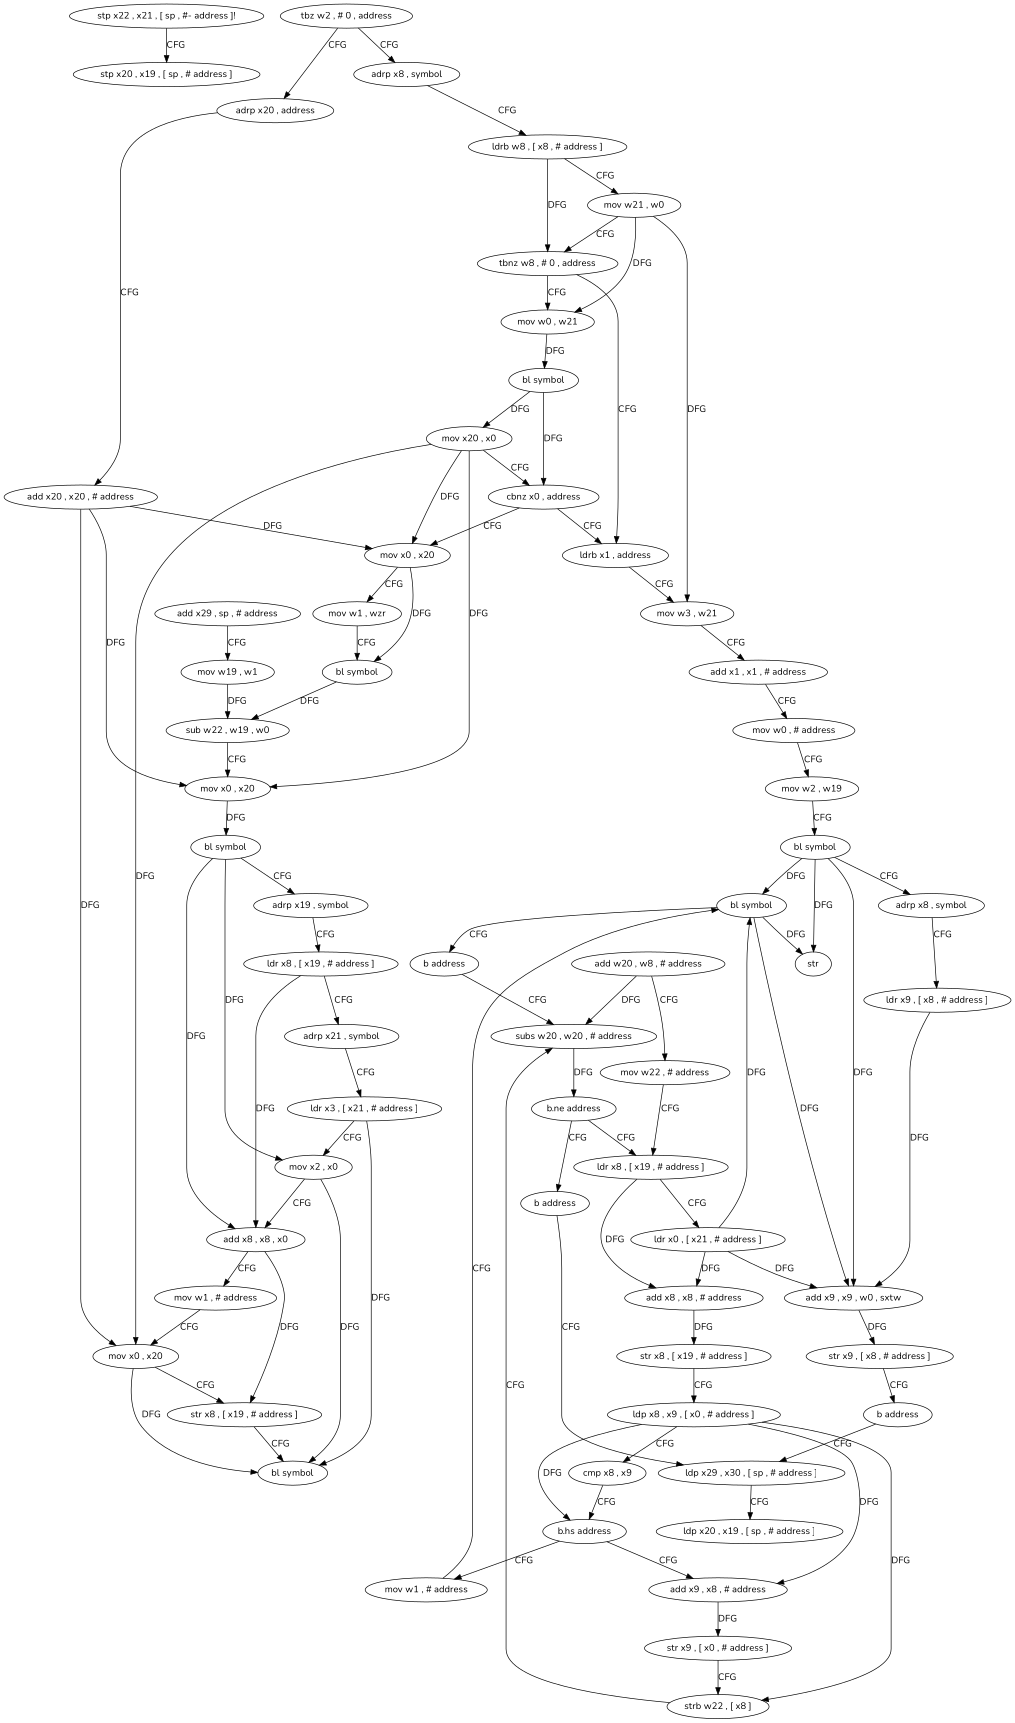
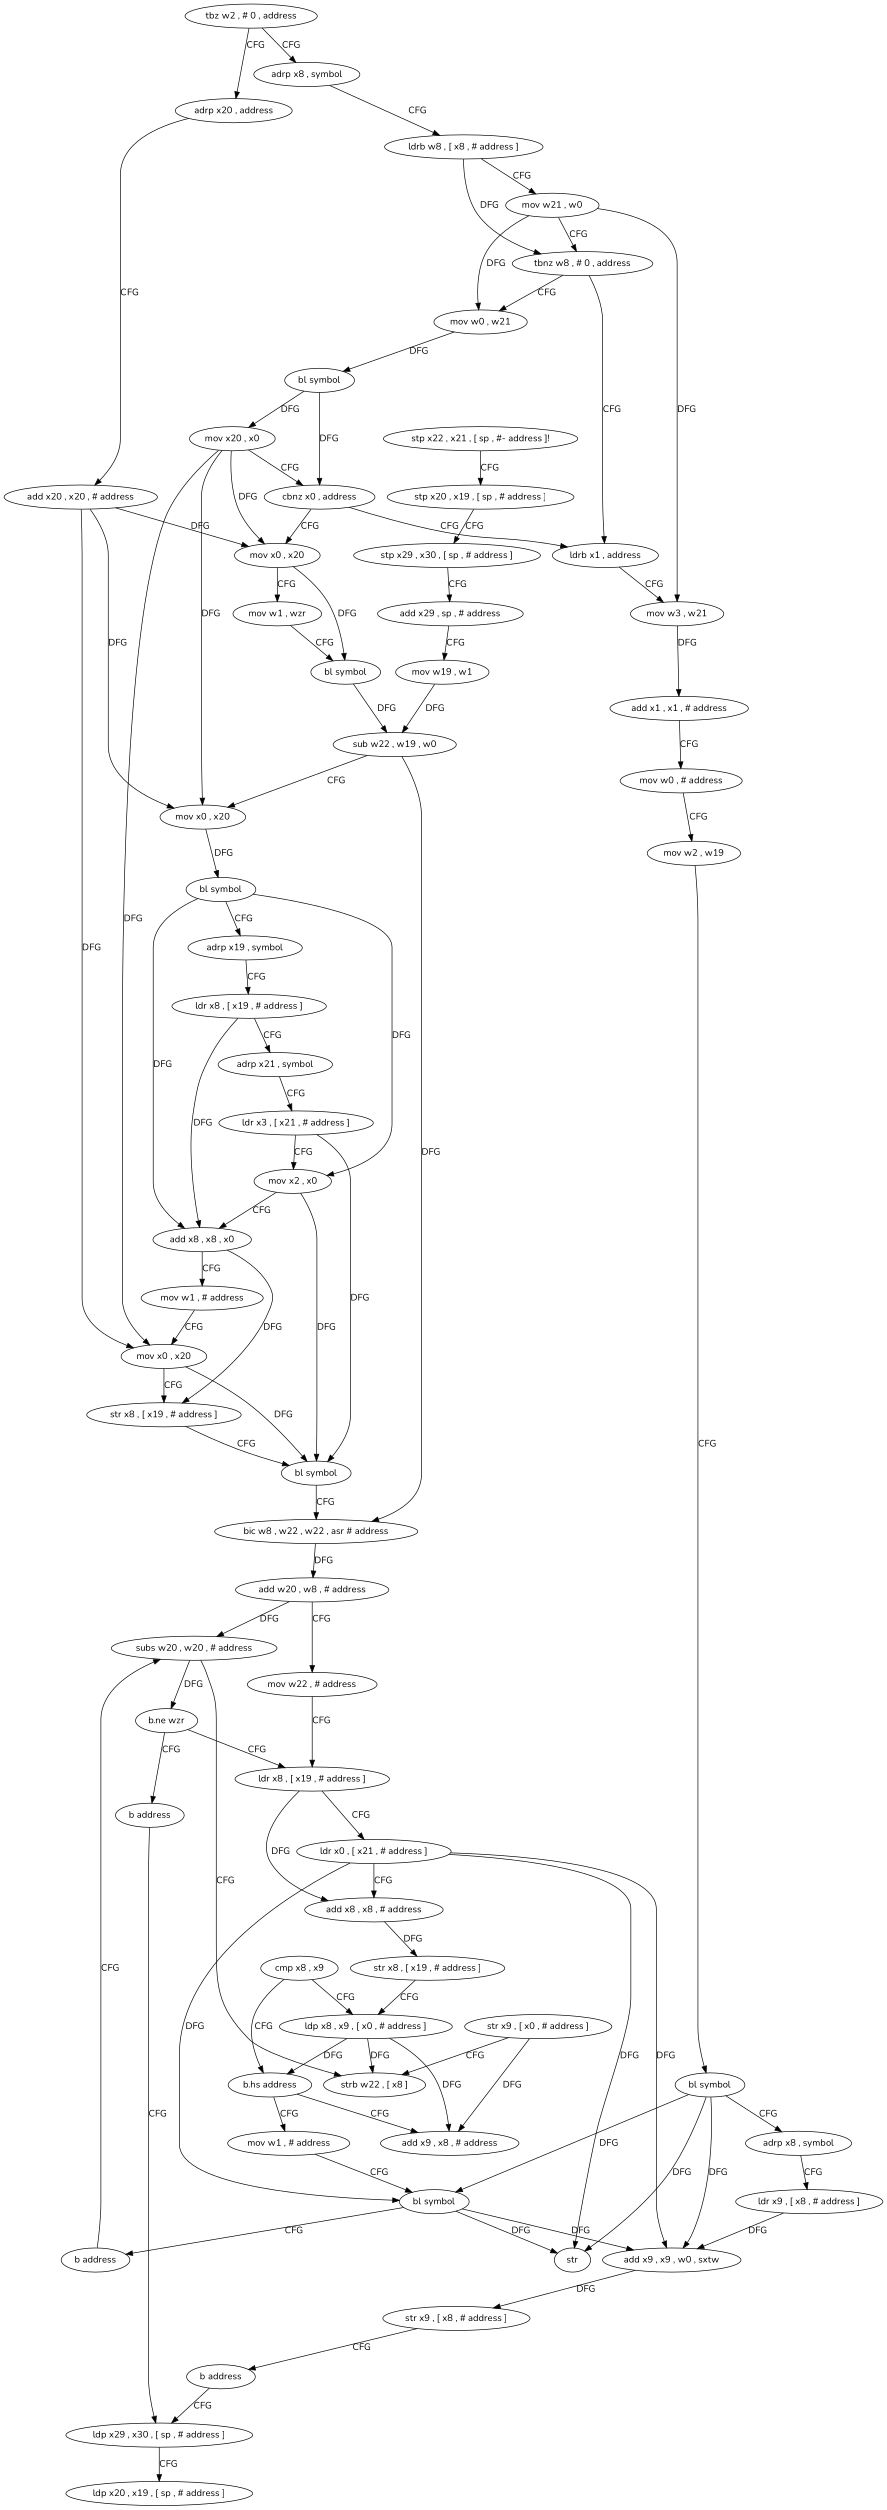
none -> (447, 555)
(736, 643) -> (688, 643)
(574, 1109) -> (167, 1721)
(711, 1269) -> (383, 1881)
(506, 1432) -> (216, 1900)
(653, 1443) -> (330, 1995)
none -> (316, 1532)
(718, 1616) -> (496, 2082)
none -> (631, 1979)
